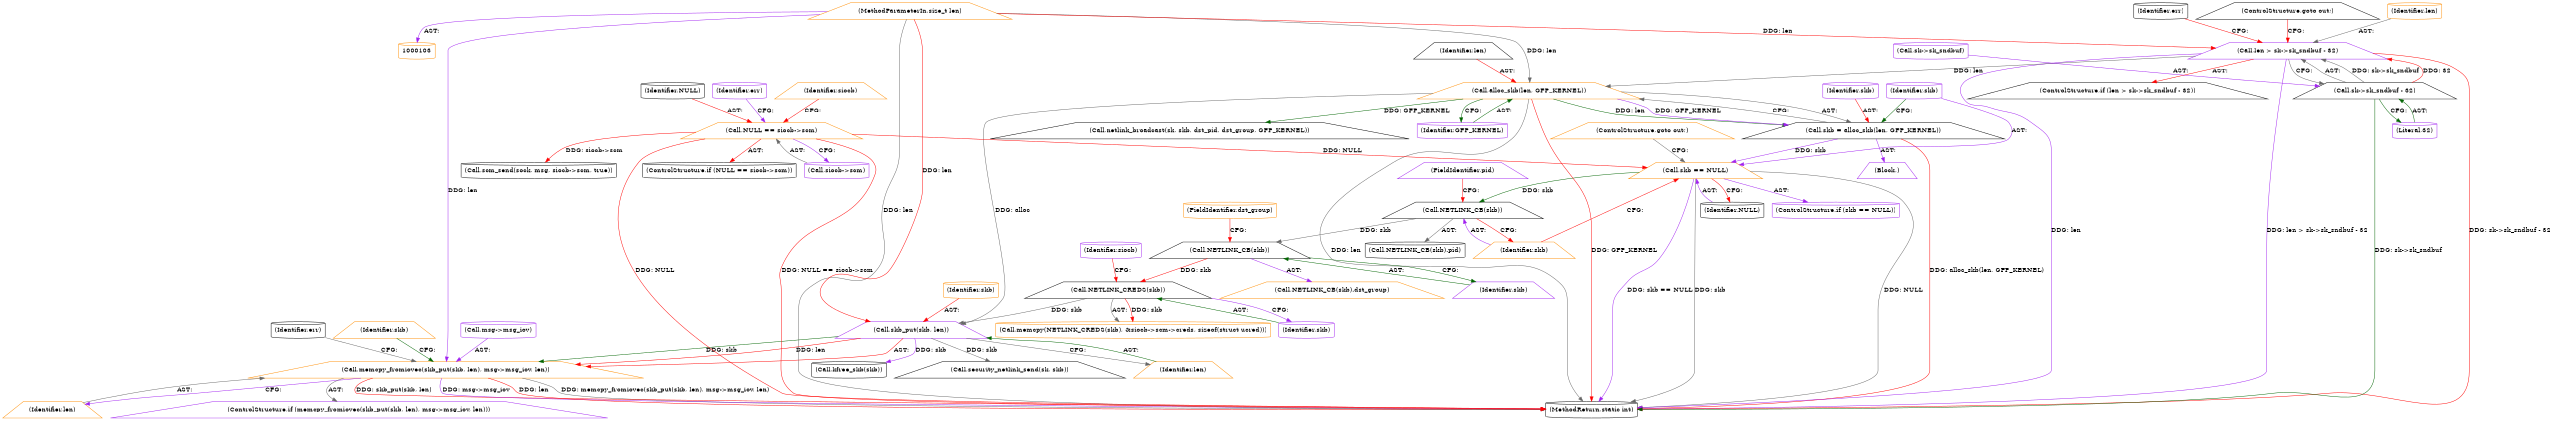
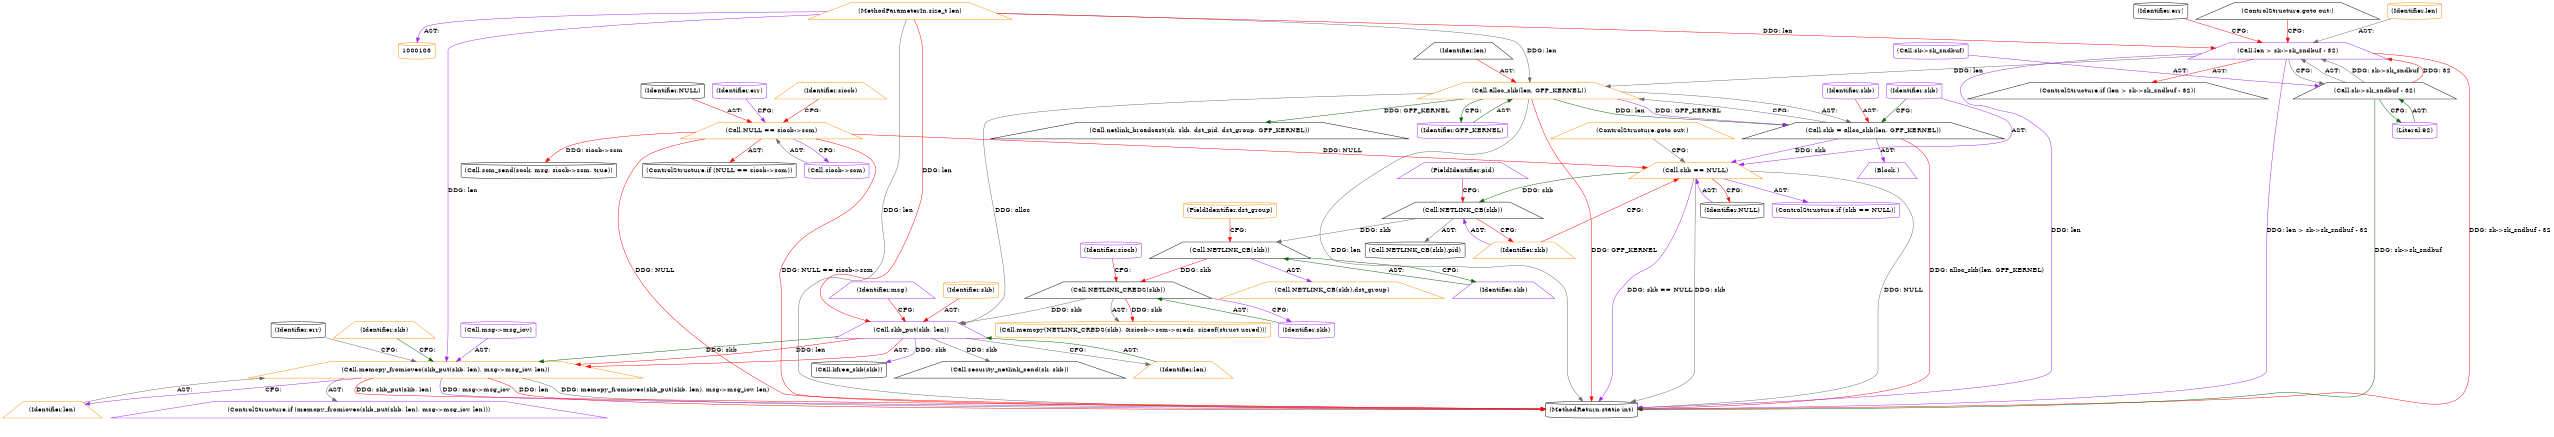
(2415, 131) -> (2415, 131)
none -> (882, 290)
